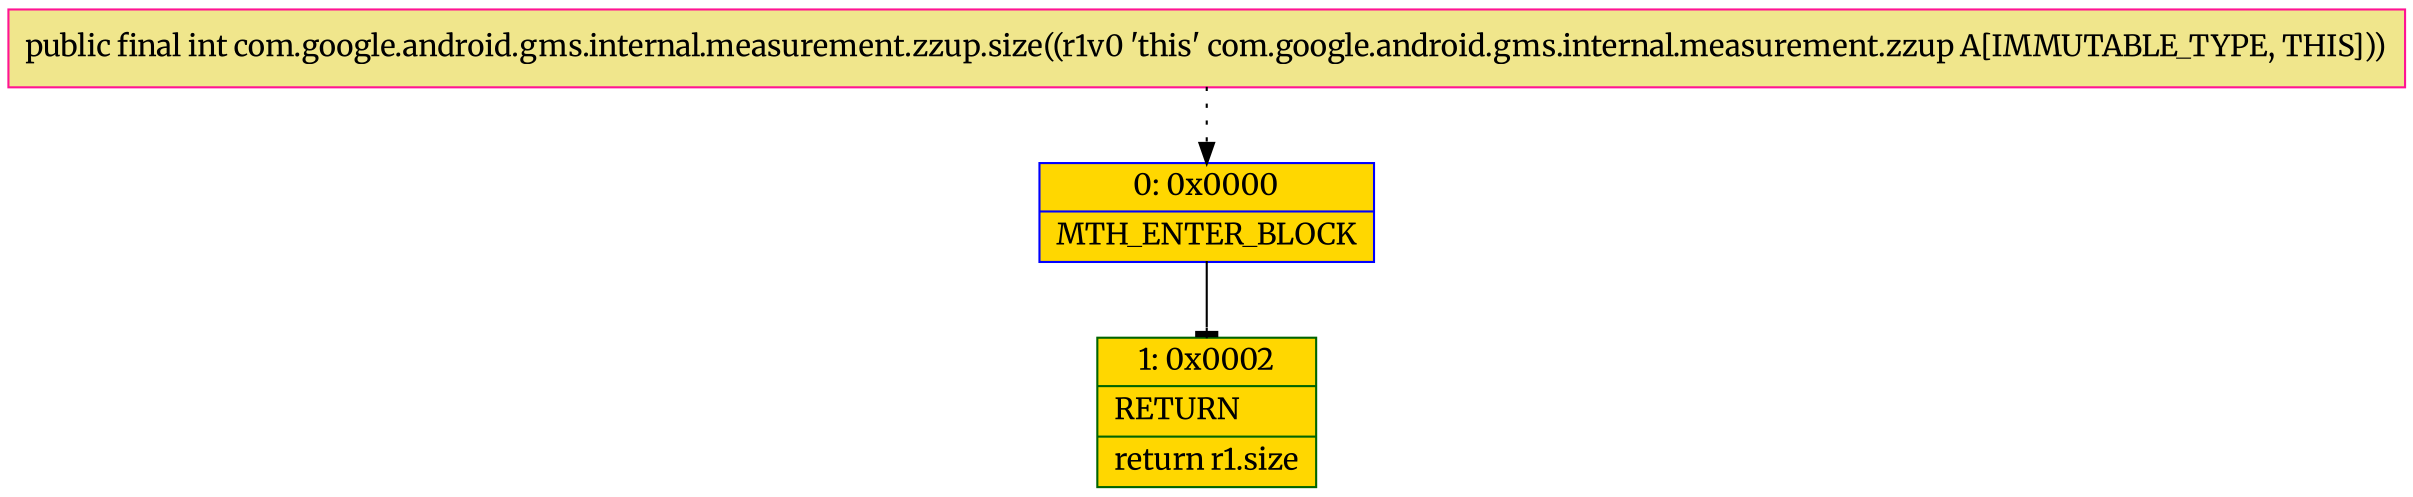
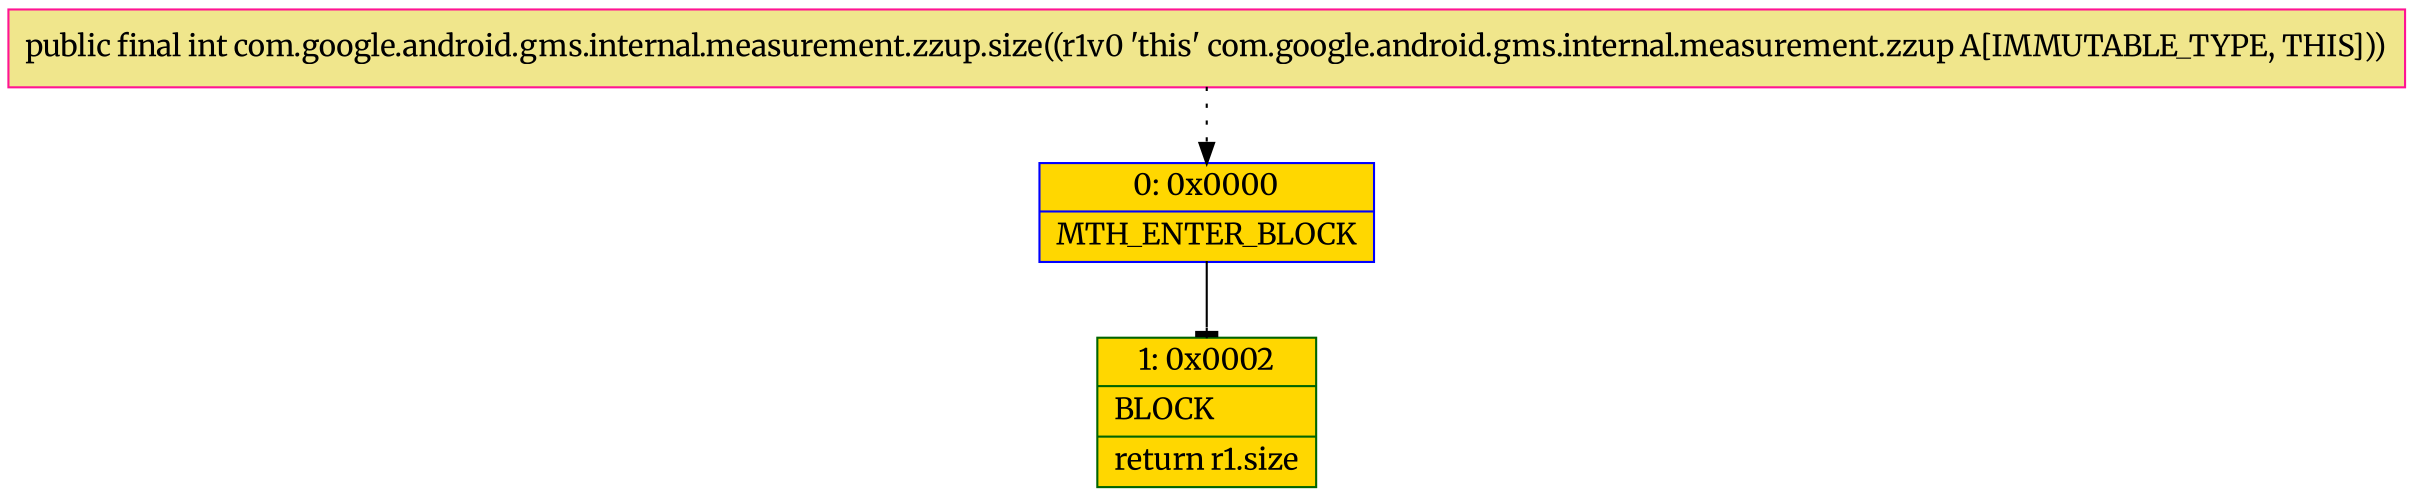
(1177, 410) -> (1165, 410)
